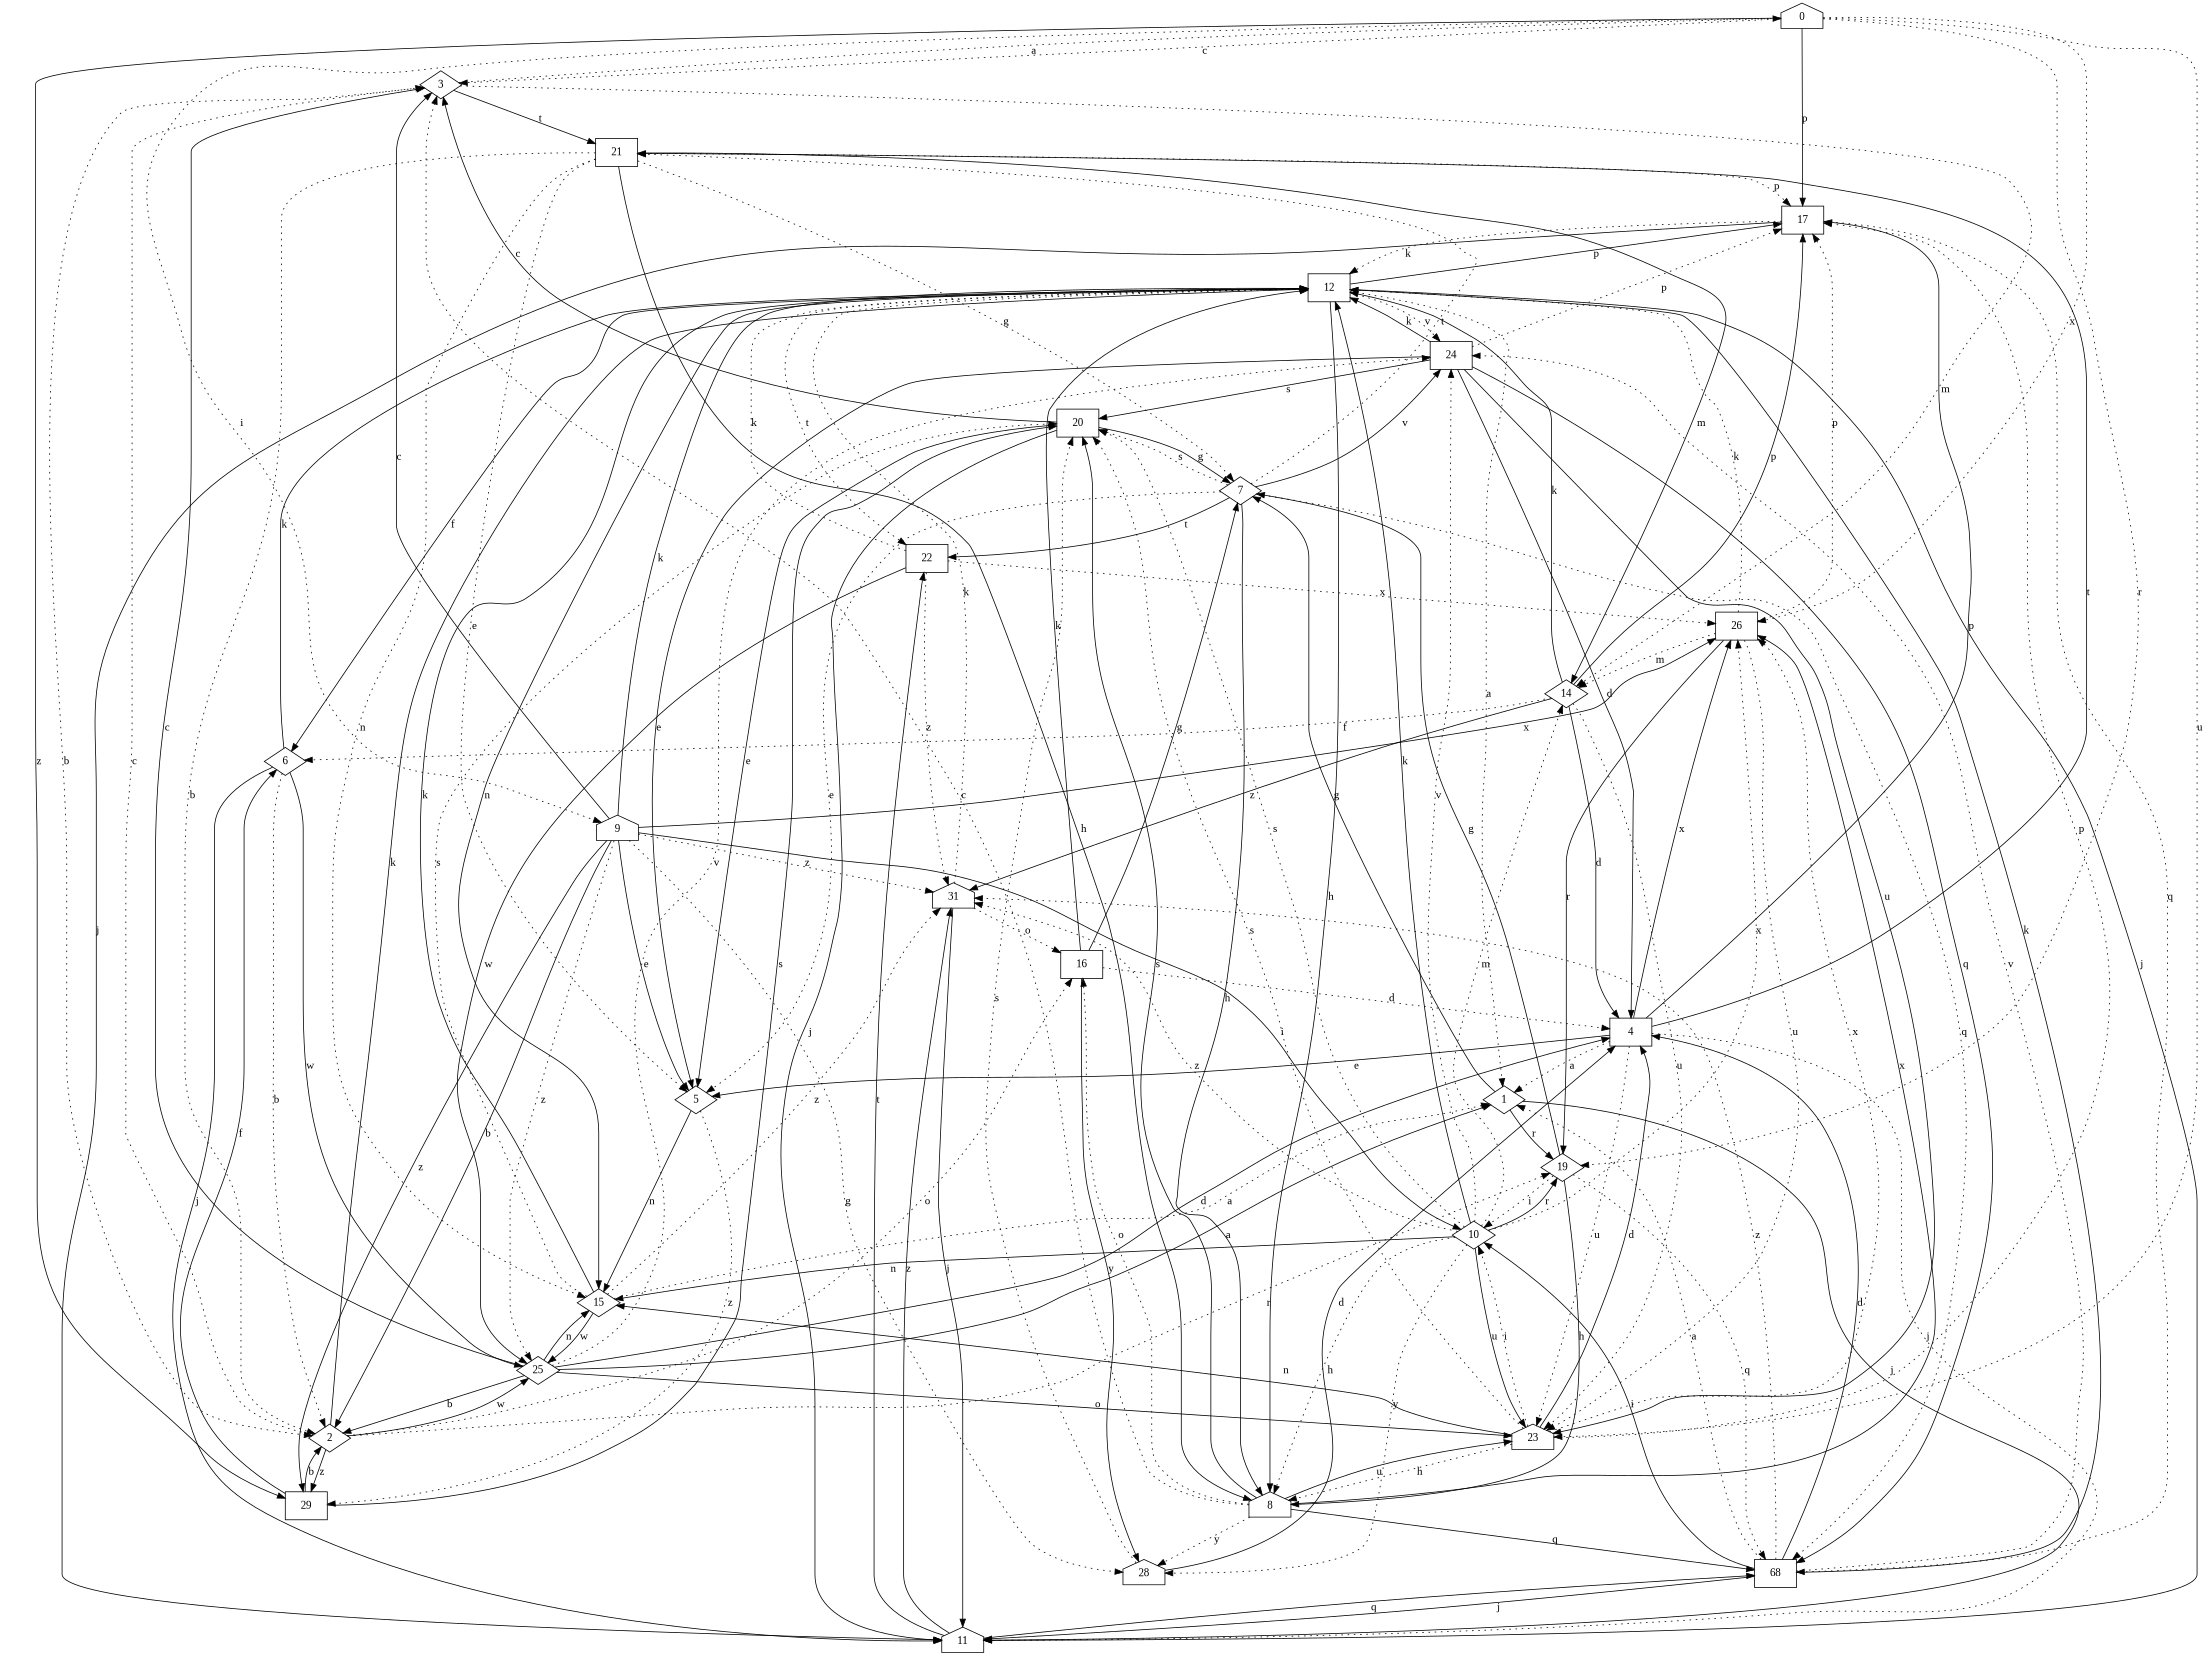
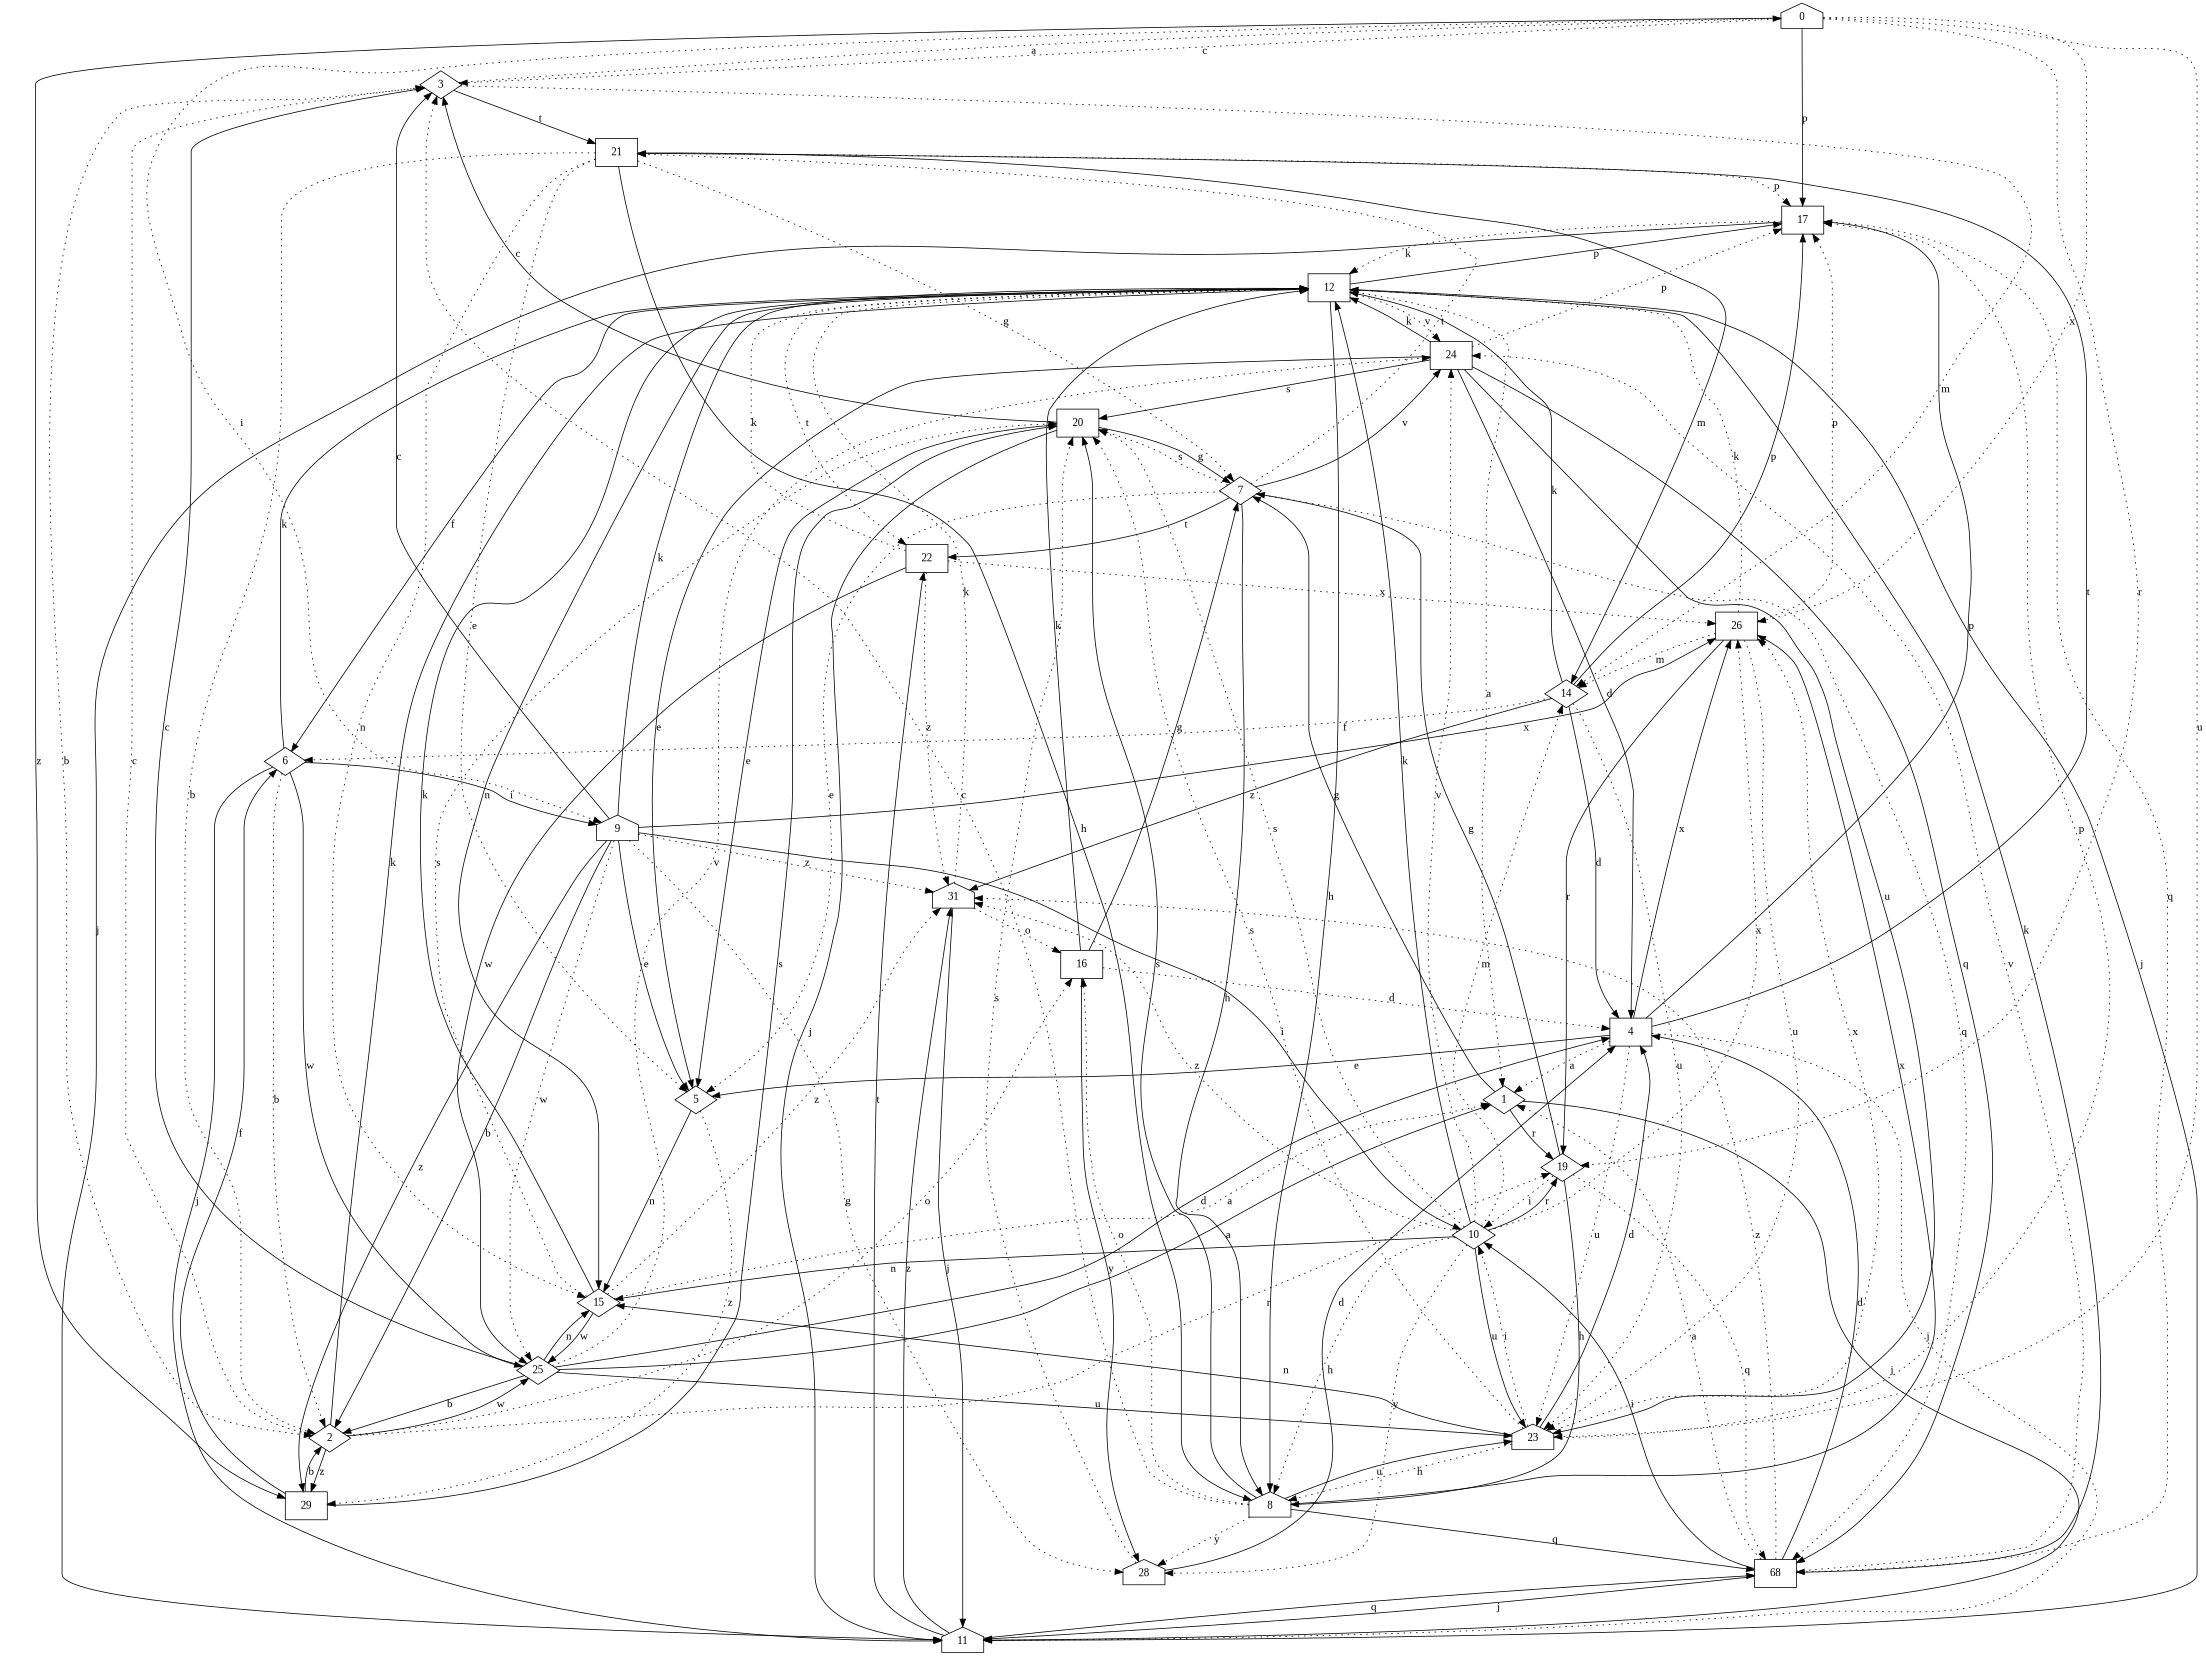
none -> (471, 785)
(544, 1100) -> (544, 1100)
(1098, 1404) -> (1098, 1404)
